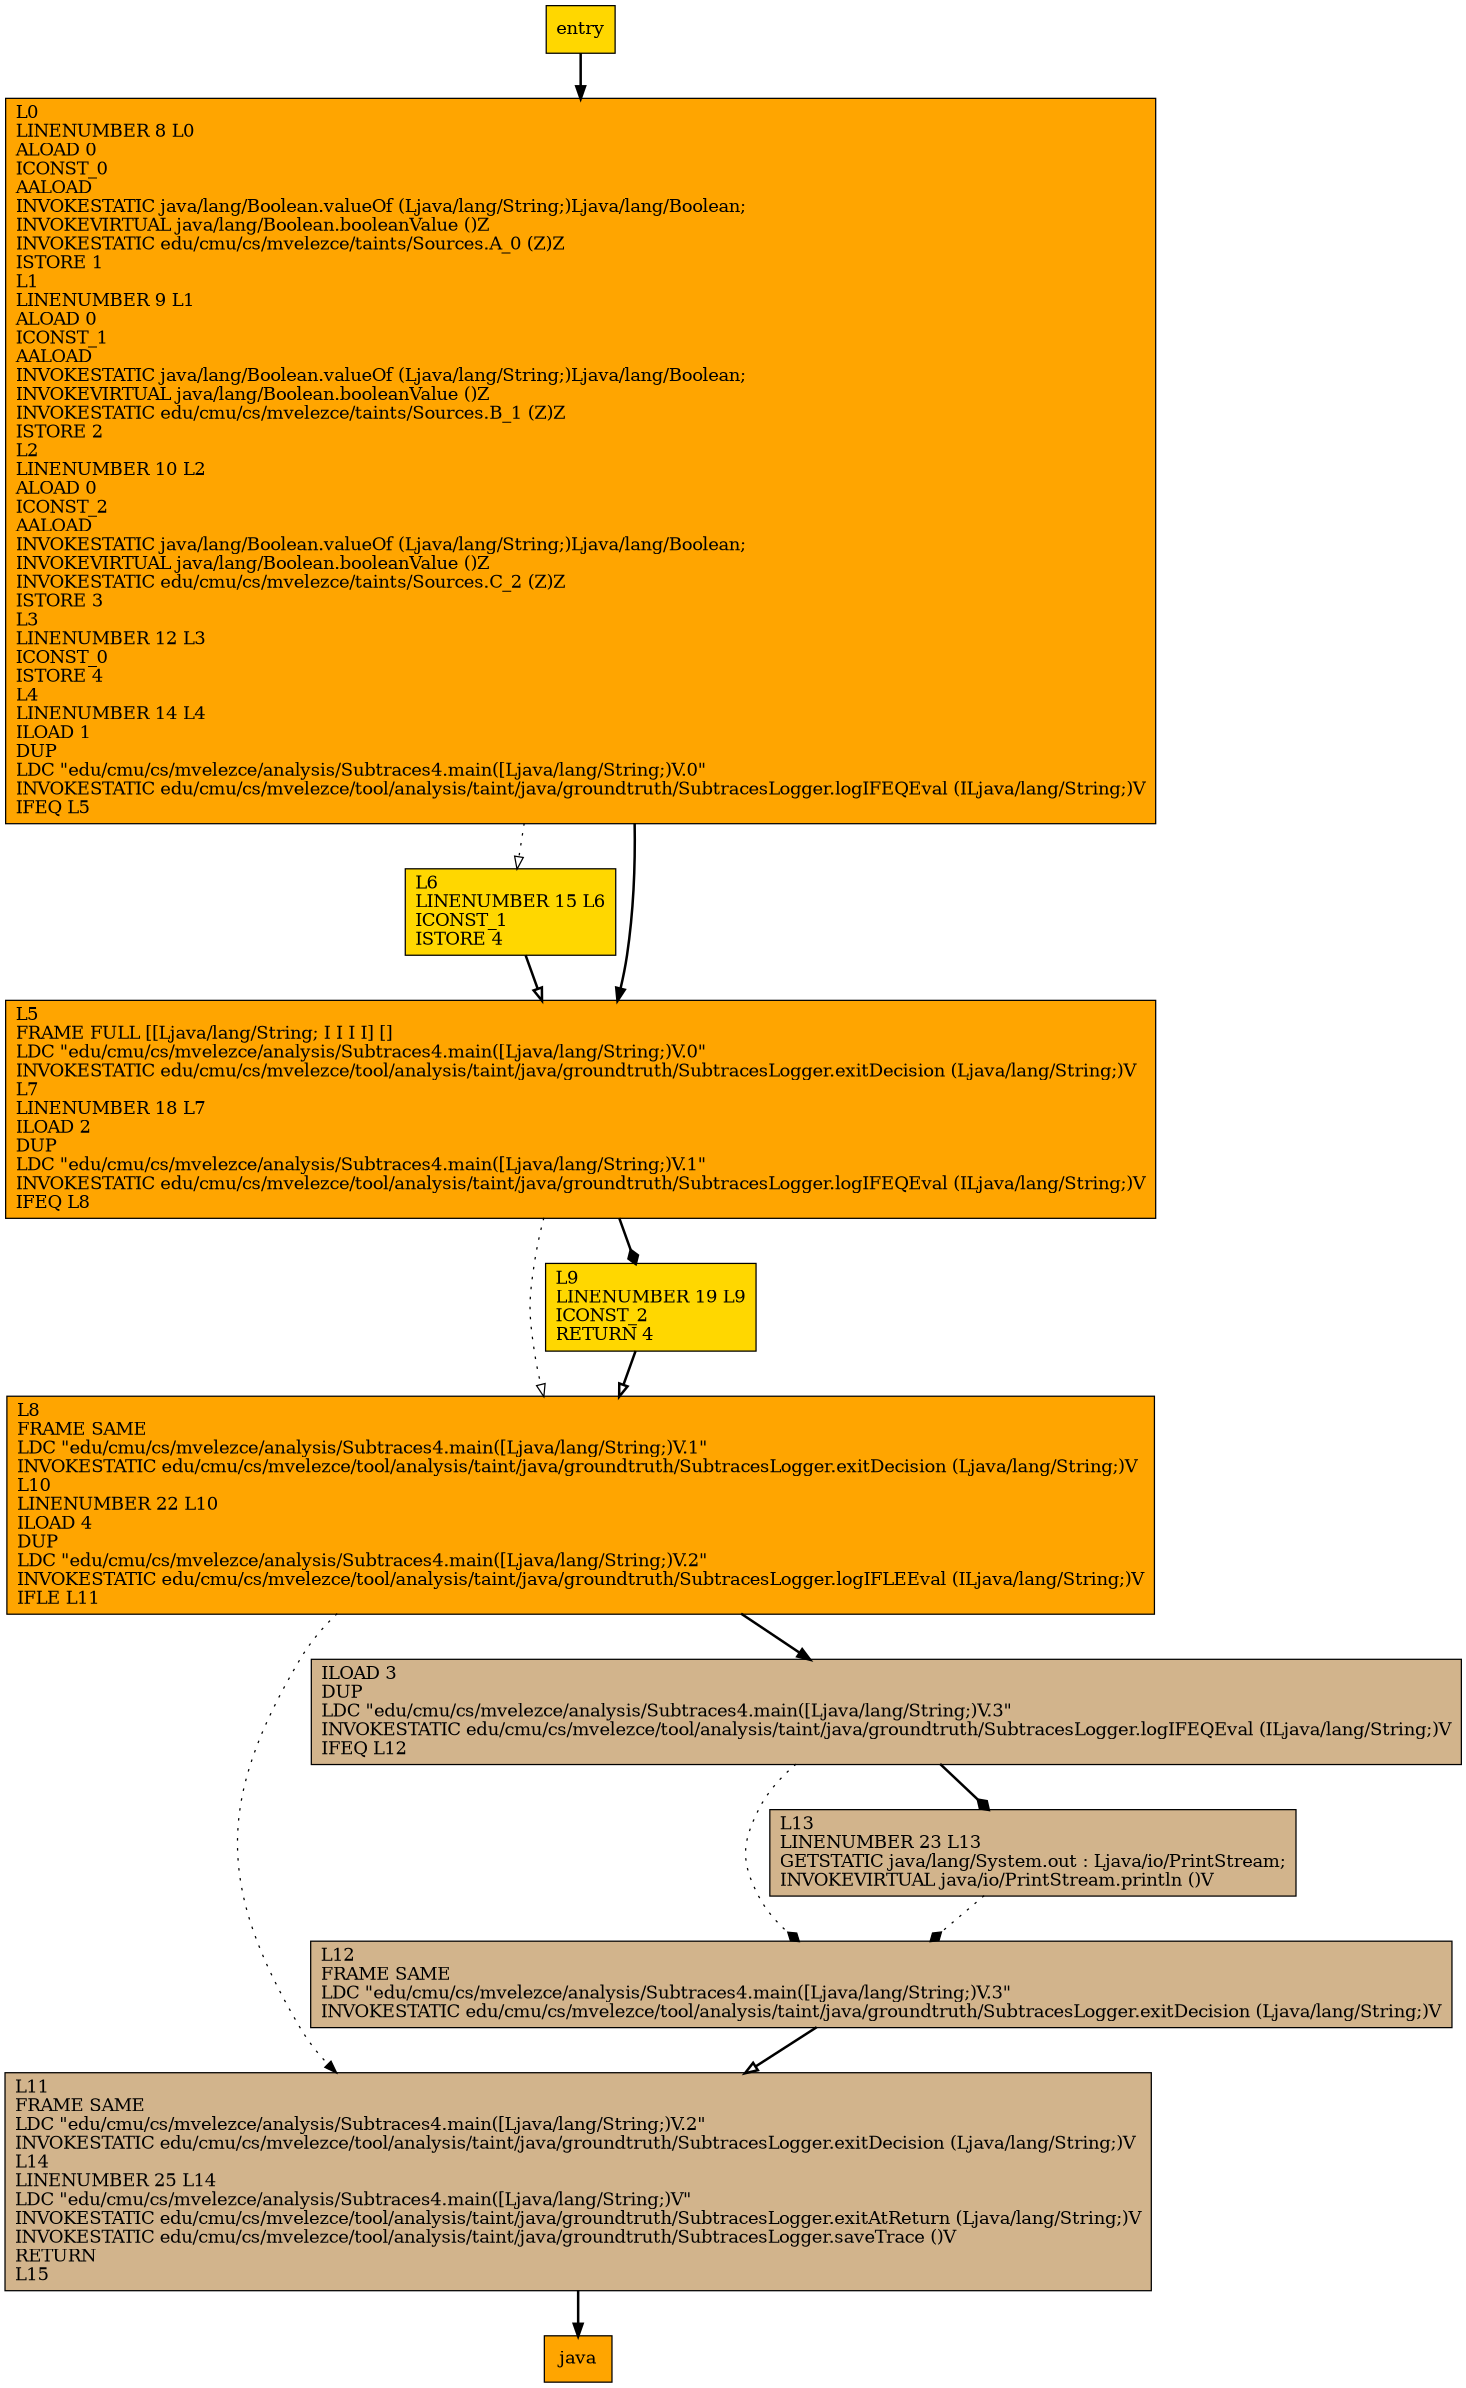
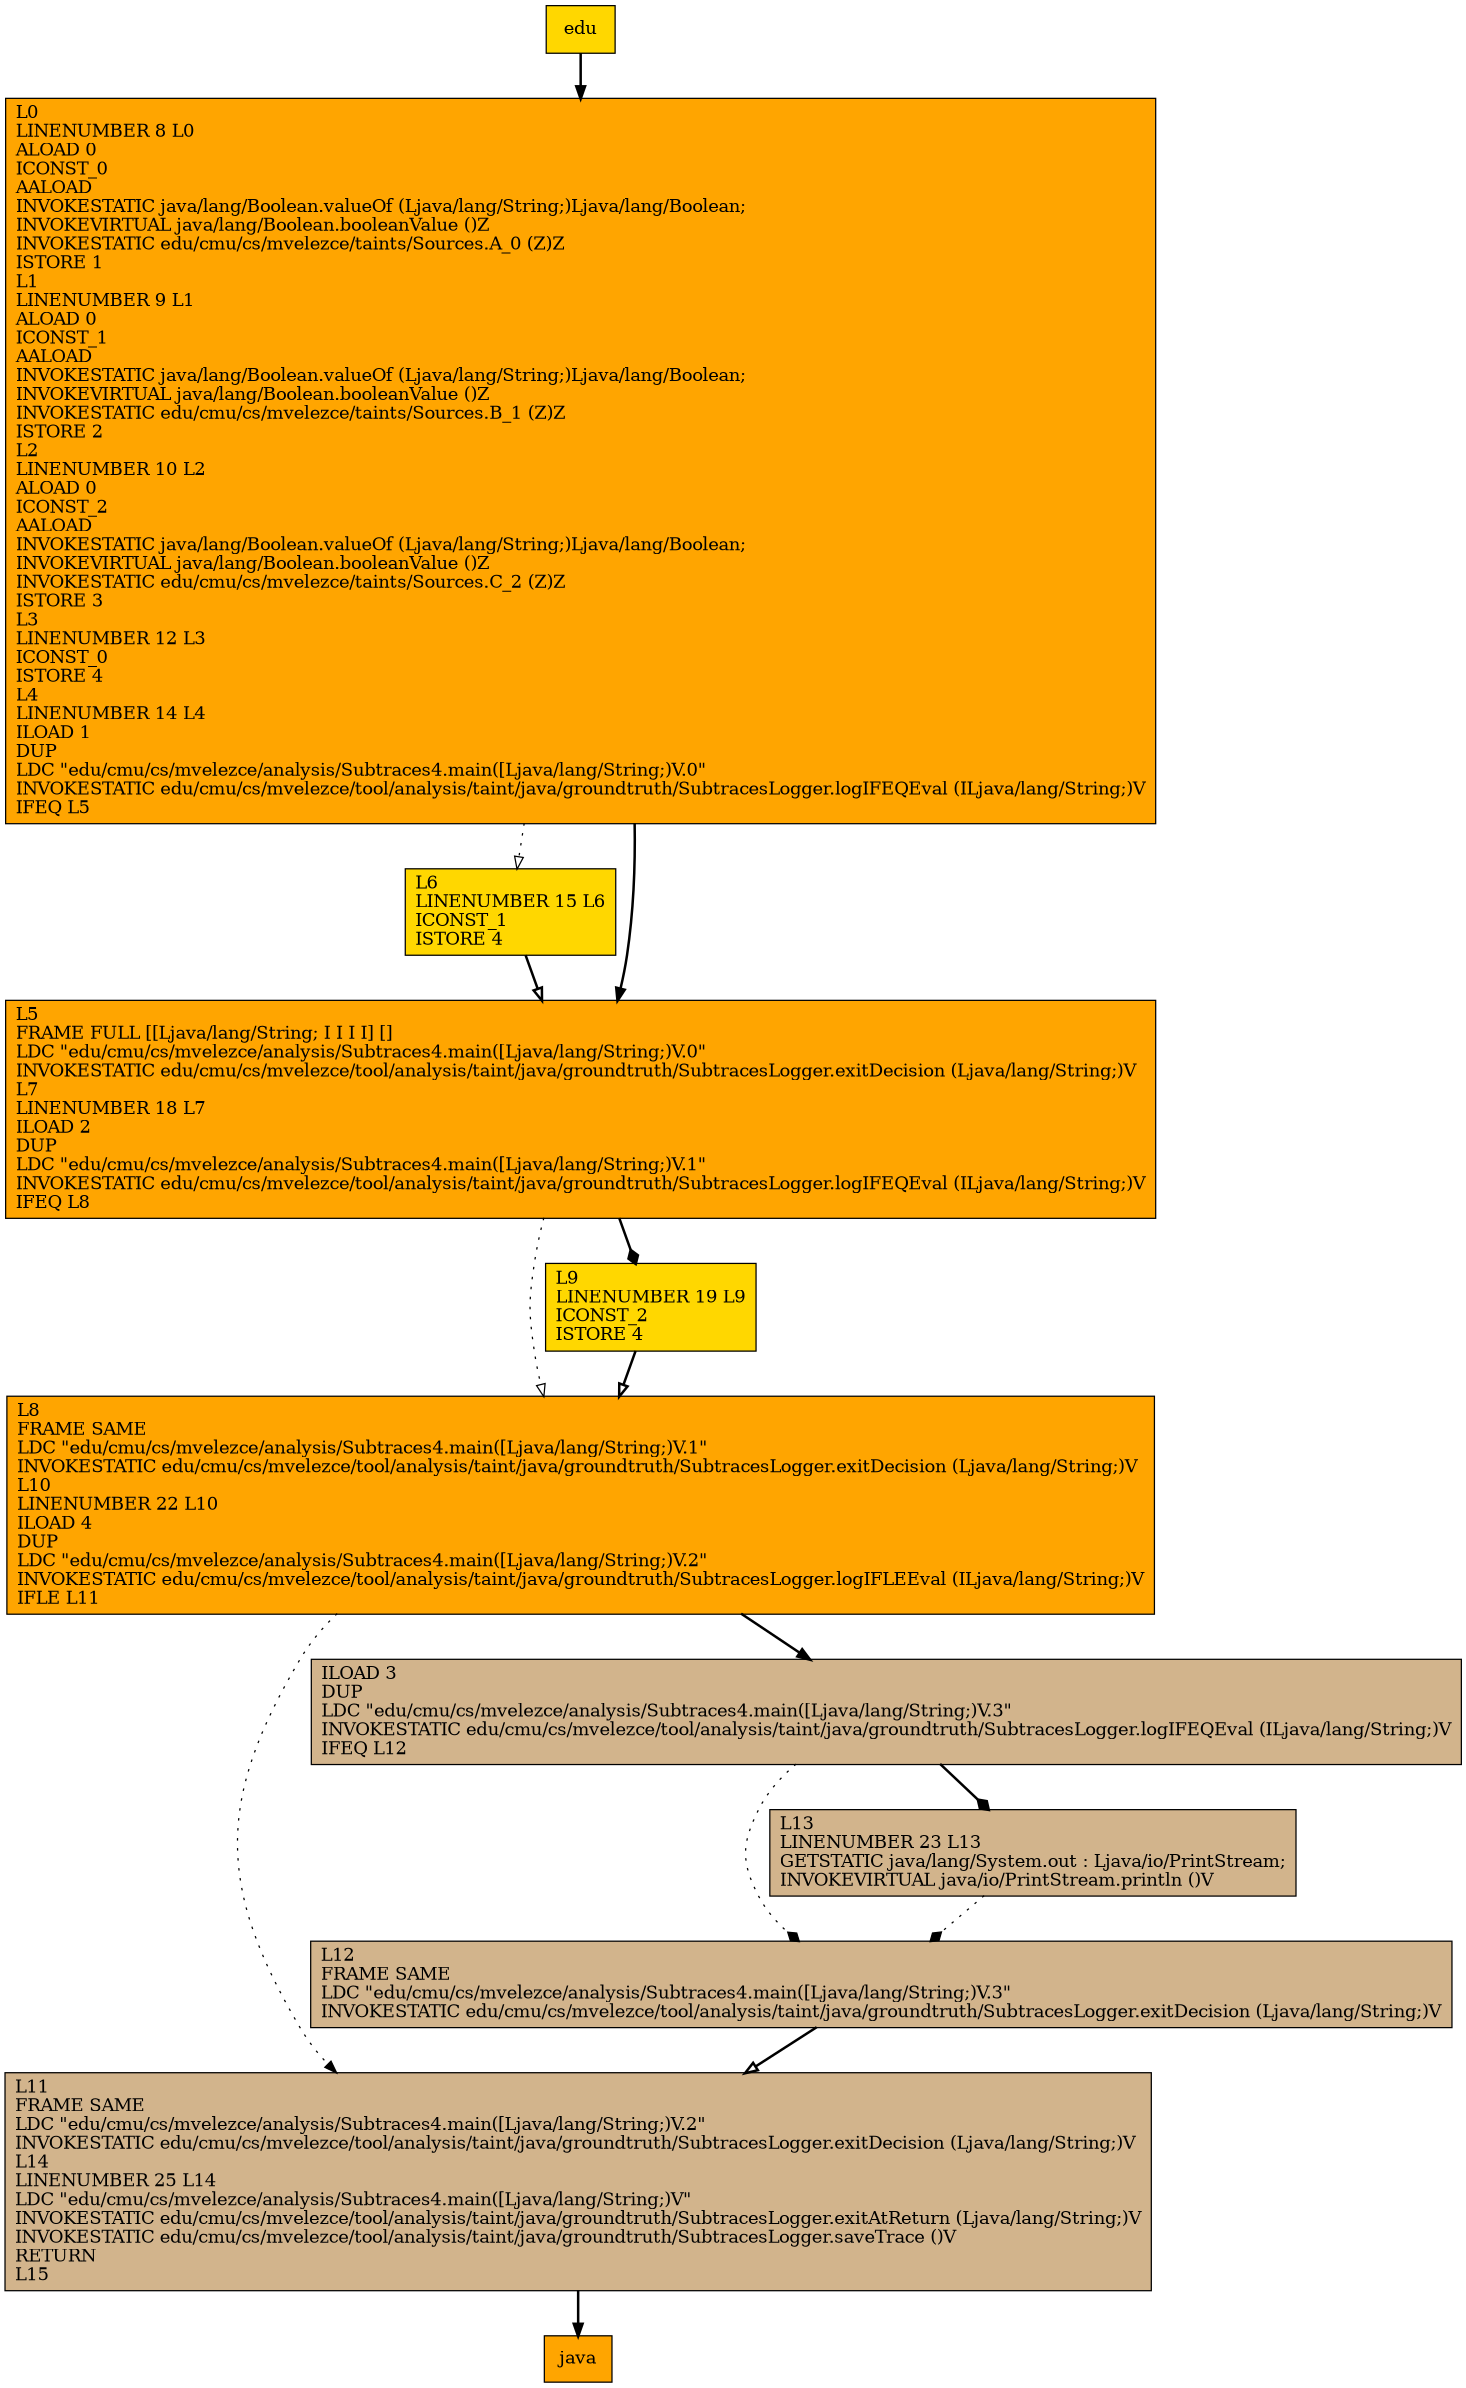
(581, 29) -> (581, 29)
(651, 1307) -> (651, 1307)
